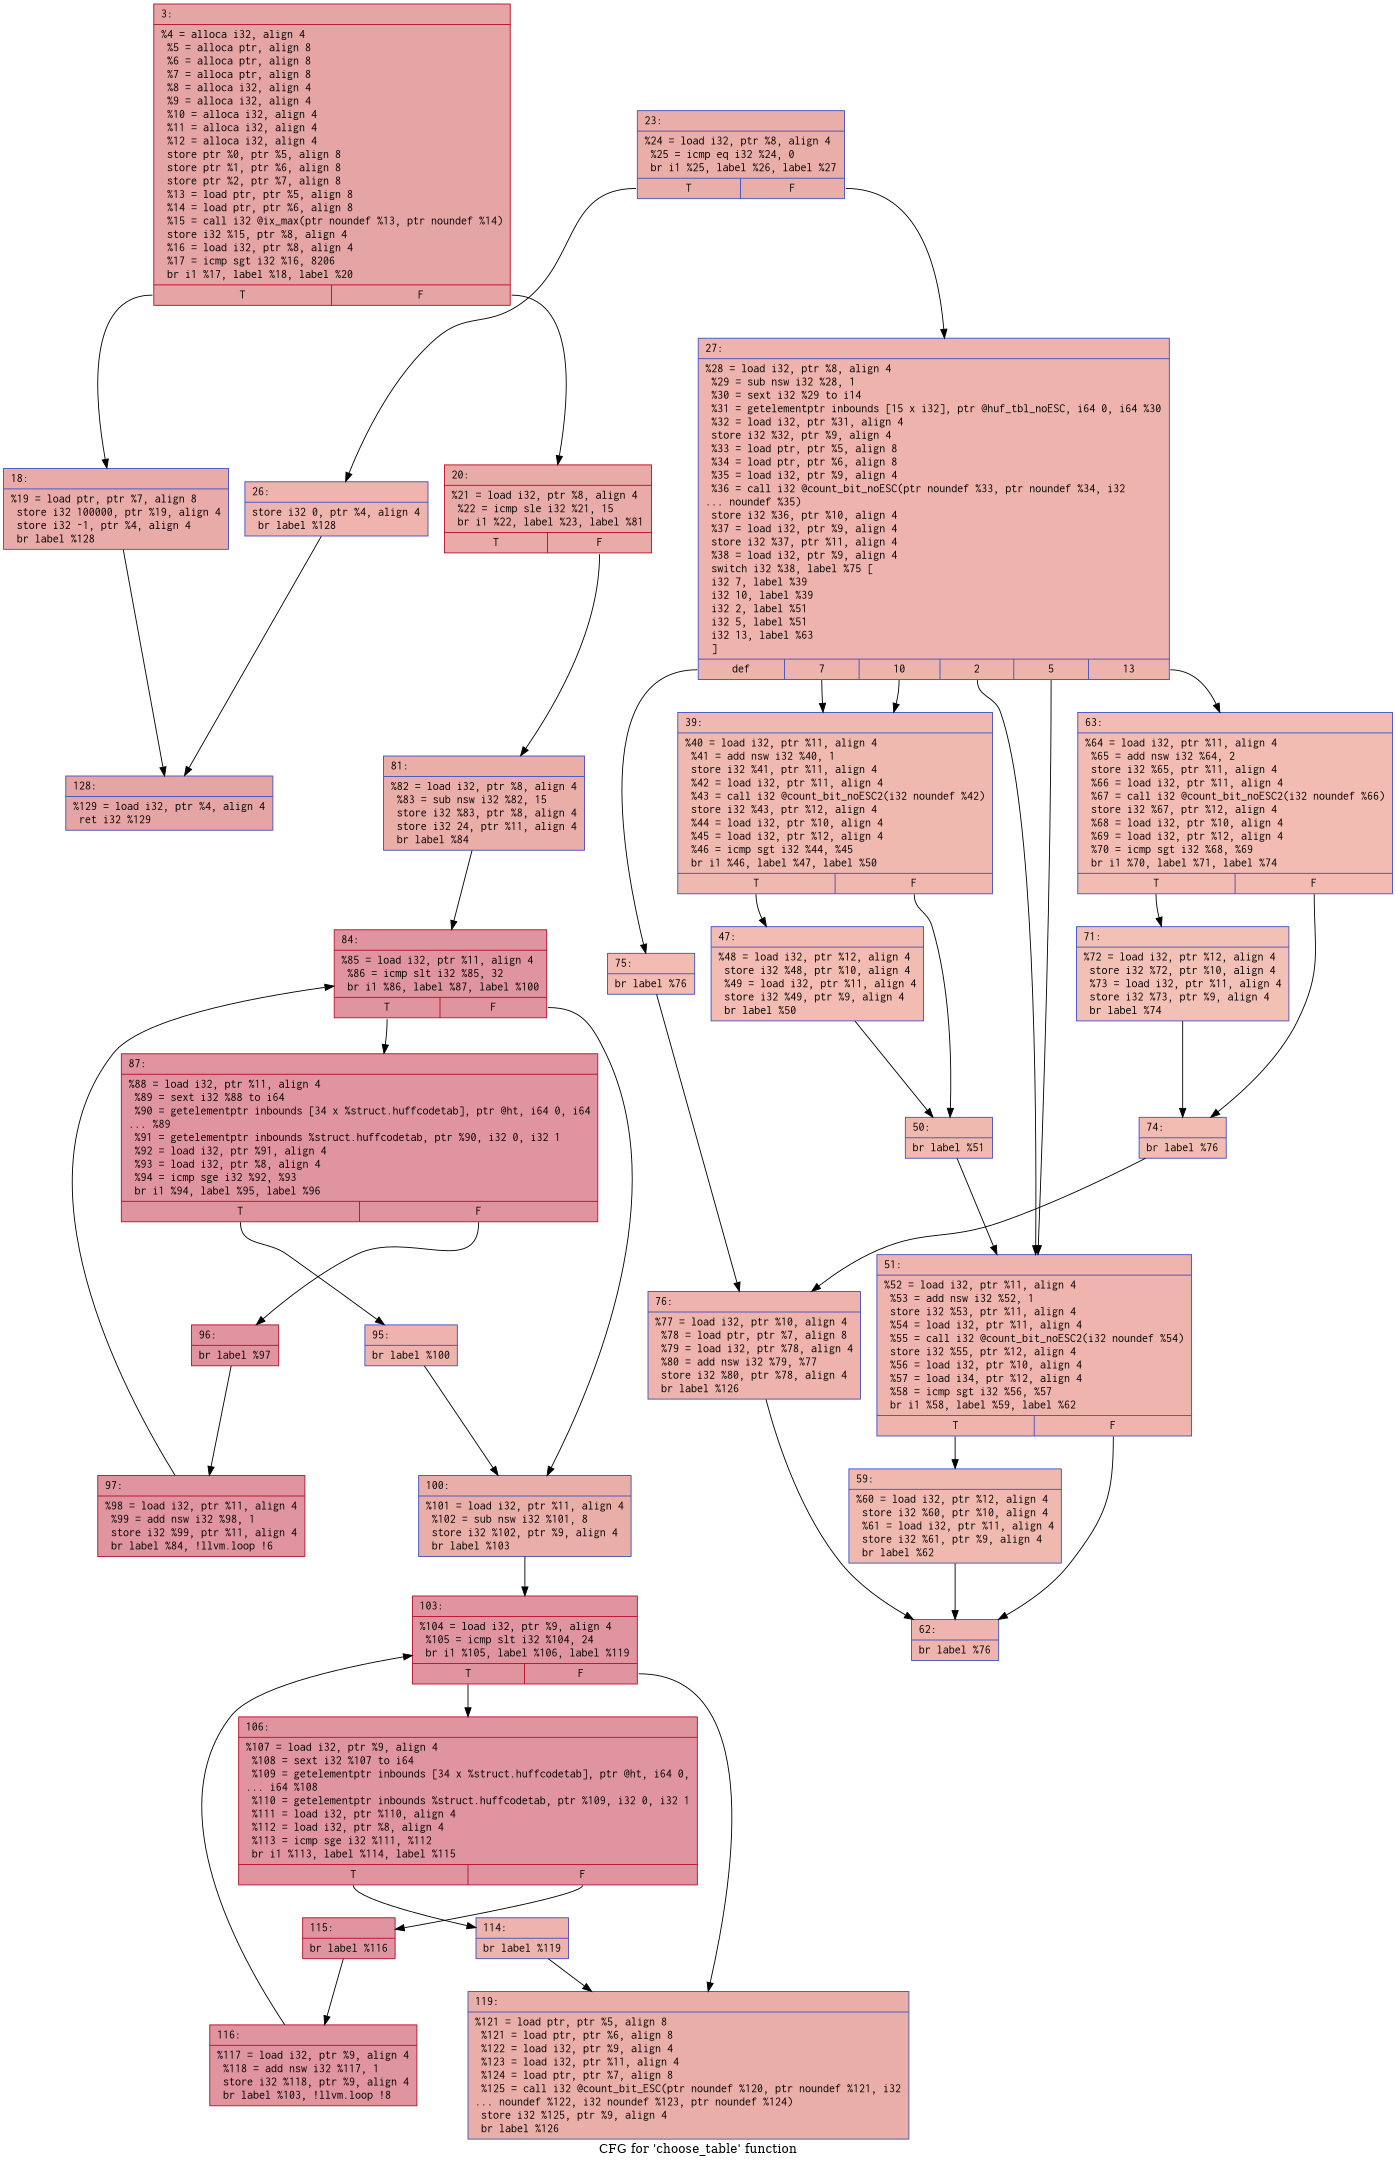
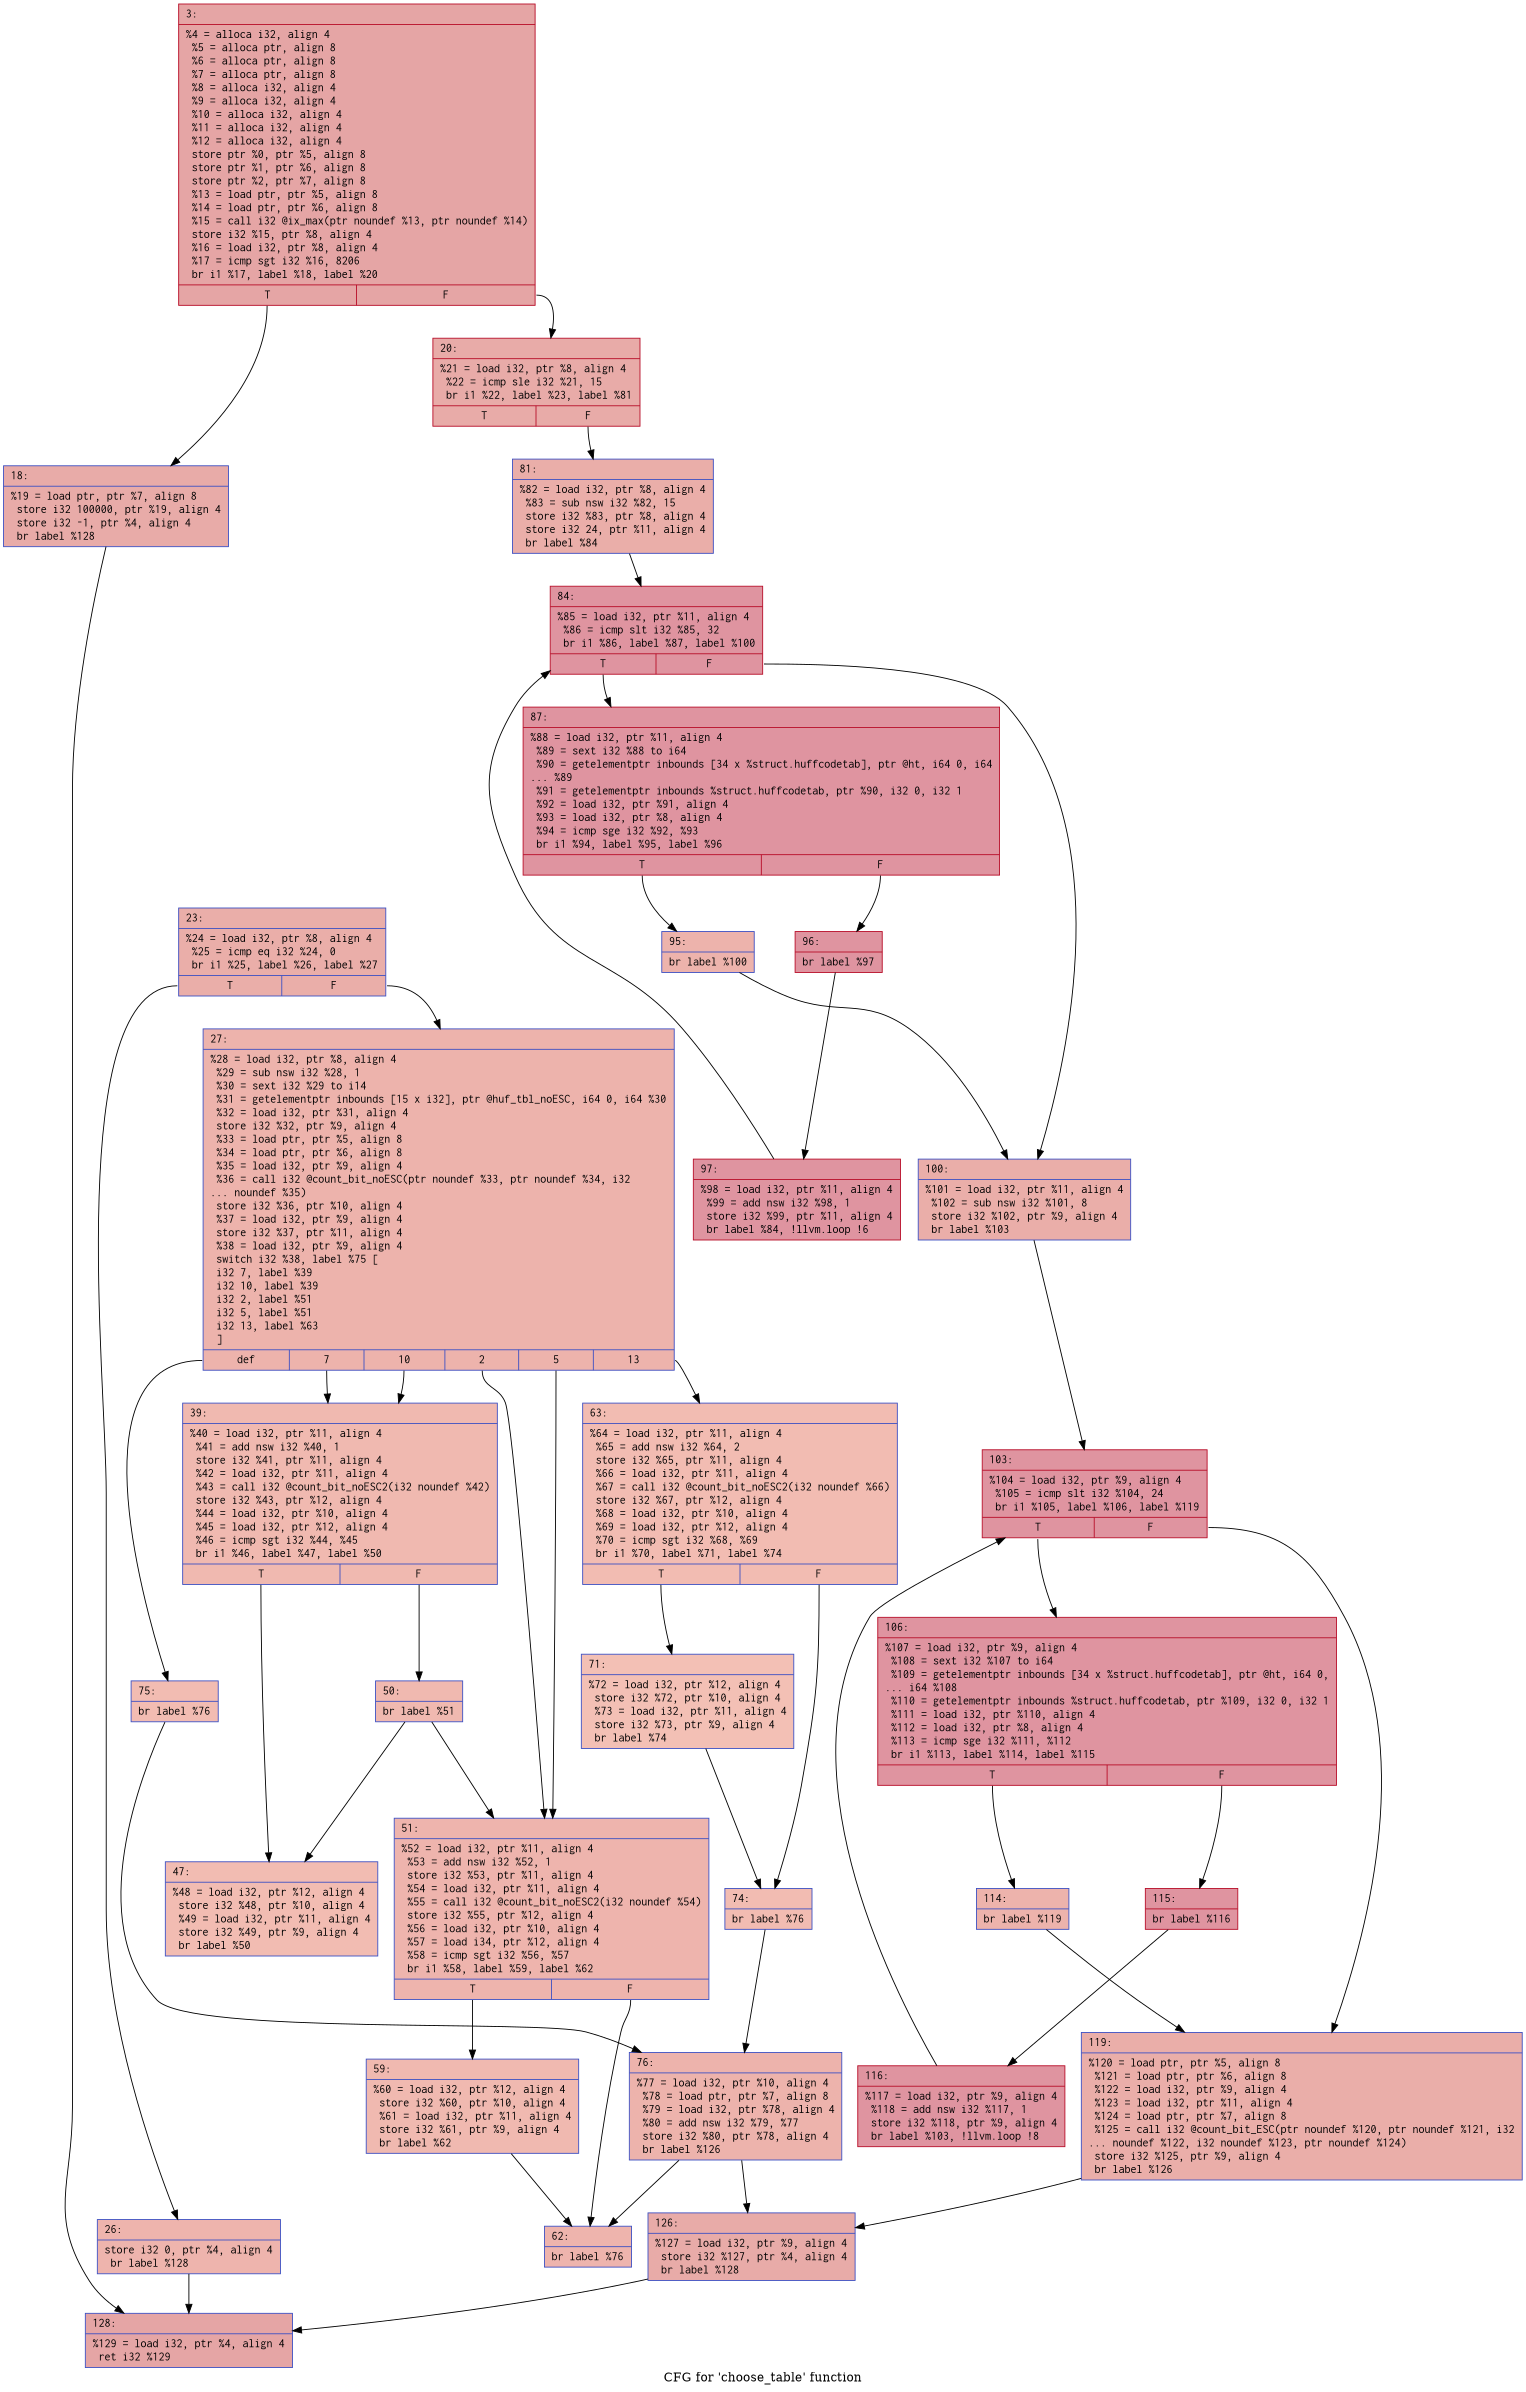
(891, 1066) -> (358, 1788)
(572, 2022) -> (1185, 2063)
none -> (752, 2247)
